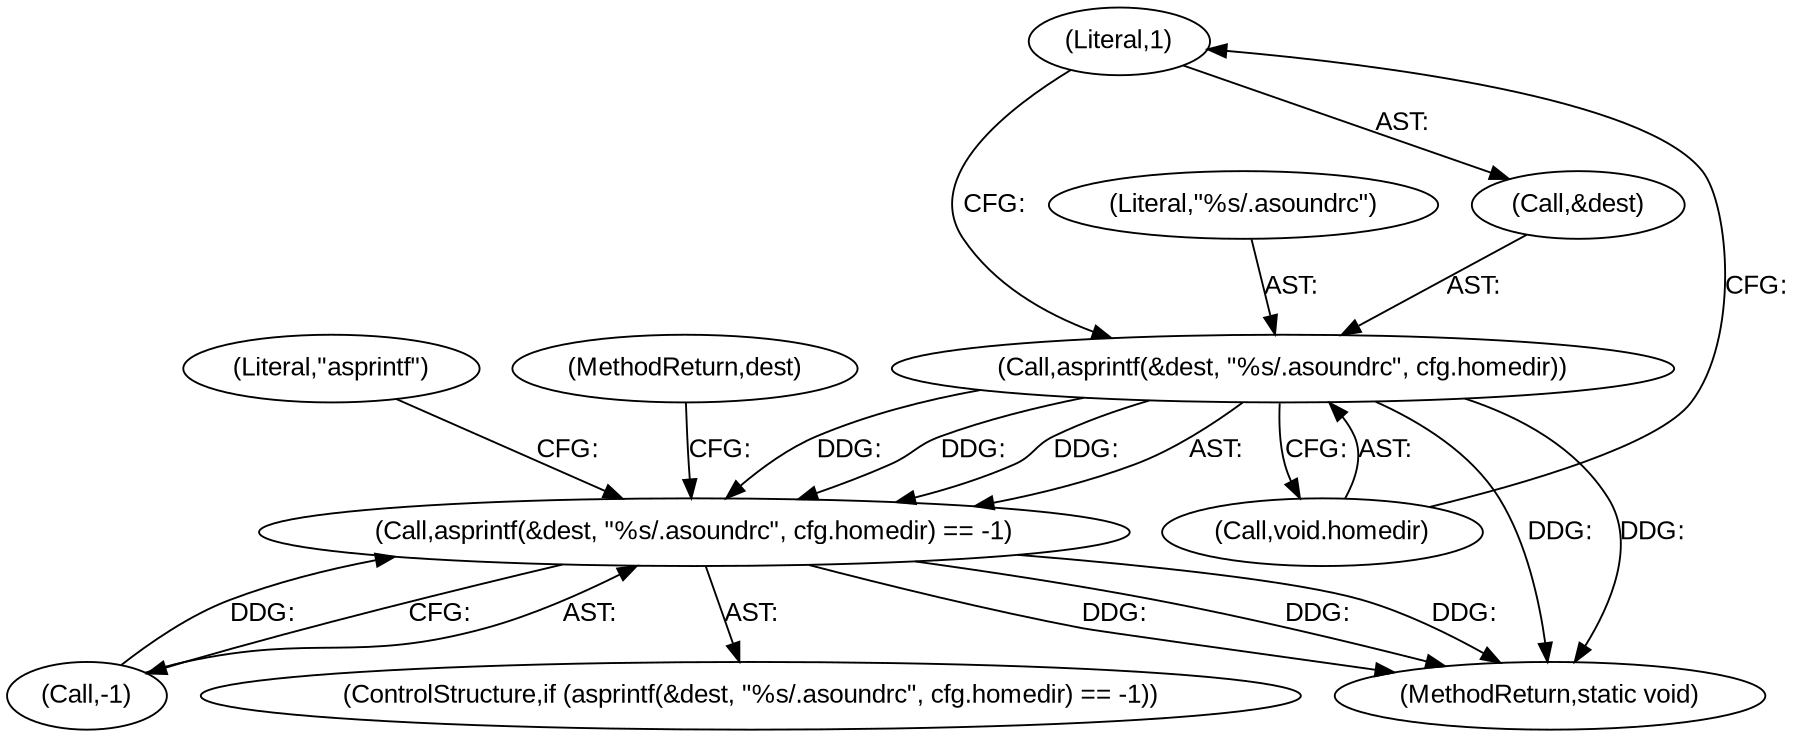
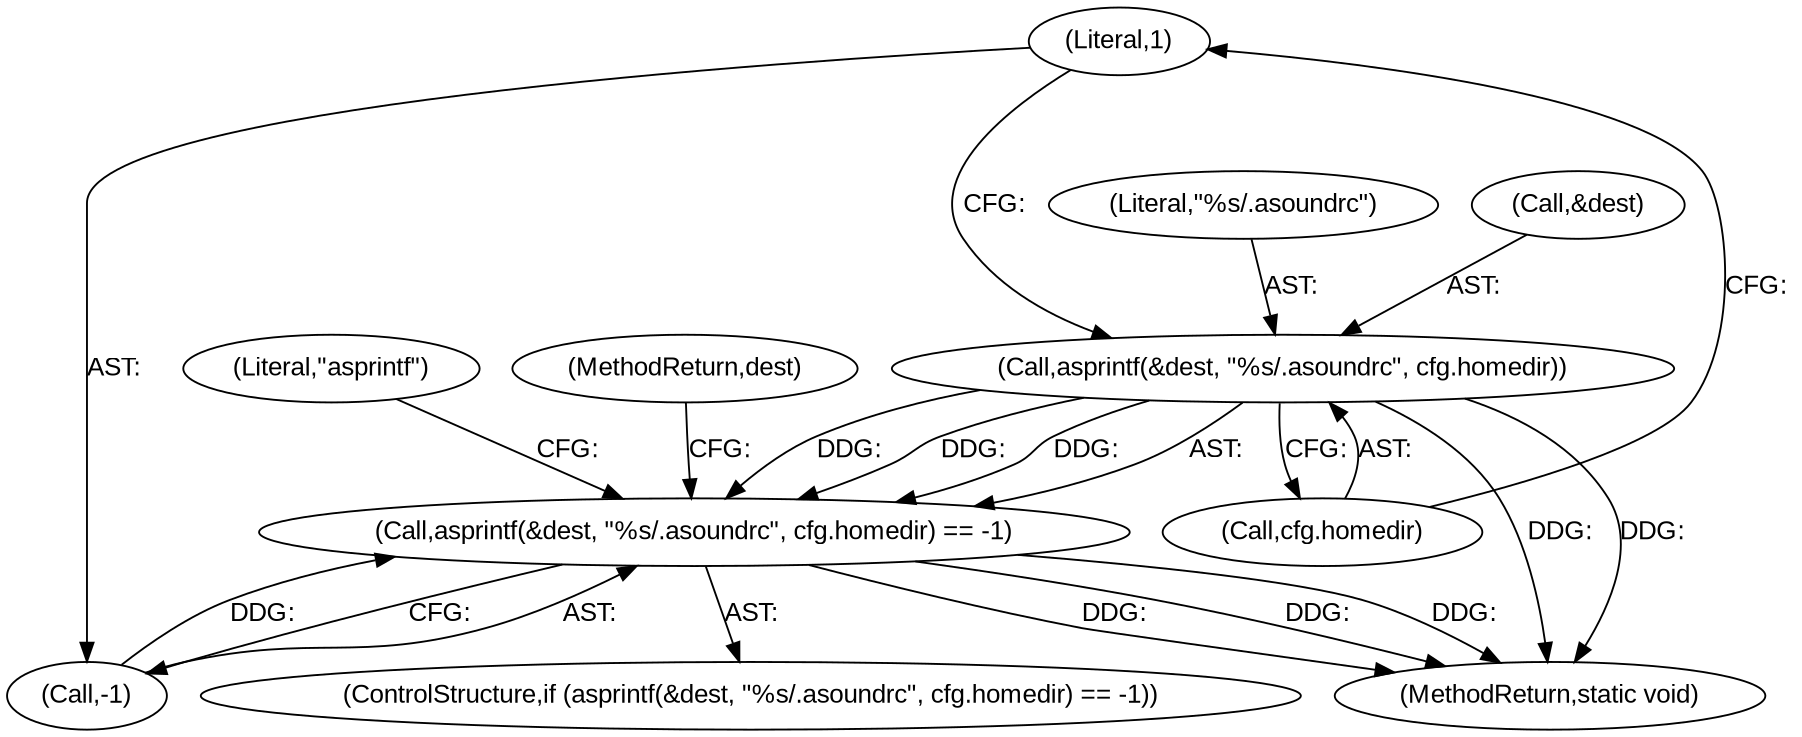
(1337, 119) -> (330, 114)
(1323, 532) -> (1323, 532)
